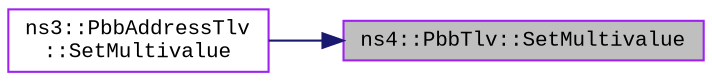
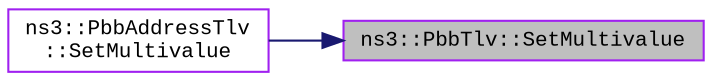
(524, 41) -> (524, 41)
